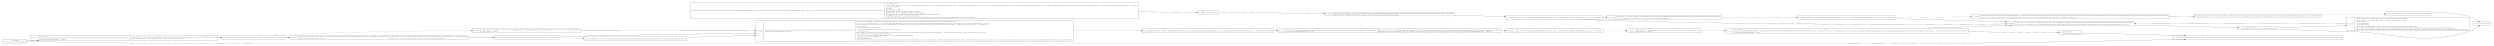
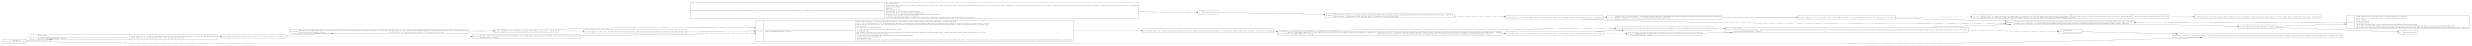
(2408, 14) -> none
none -> (1664, 28)
